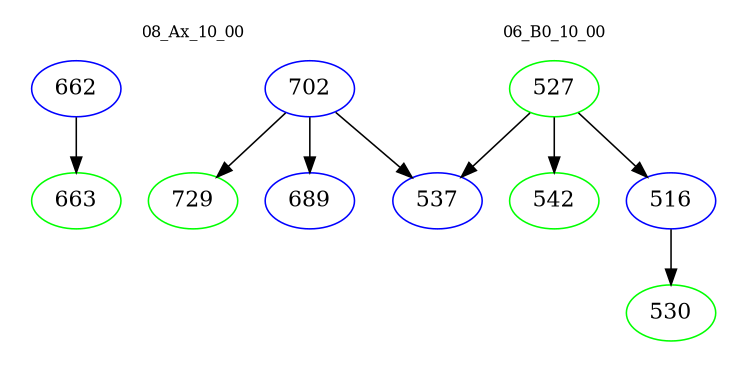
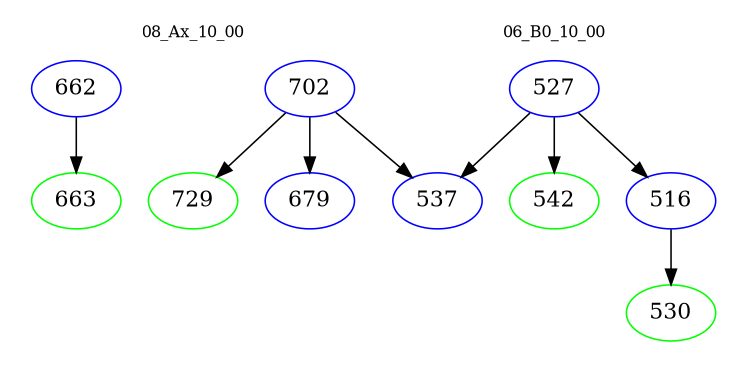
(554, 89) -> (554, 89)
(310, 201) -> (310, 201)
